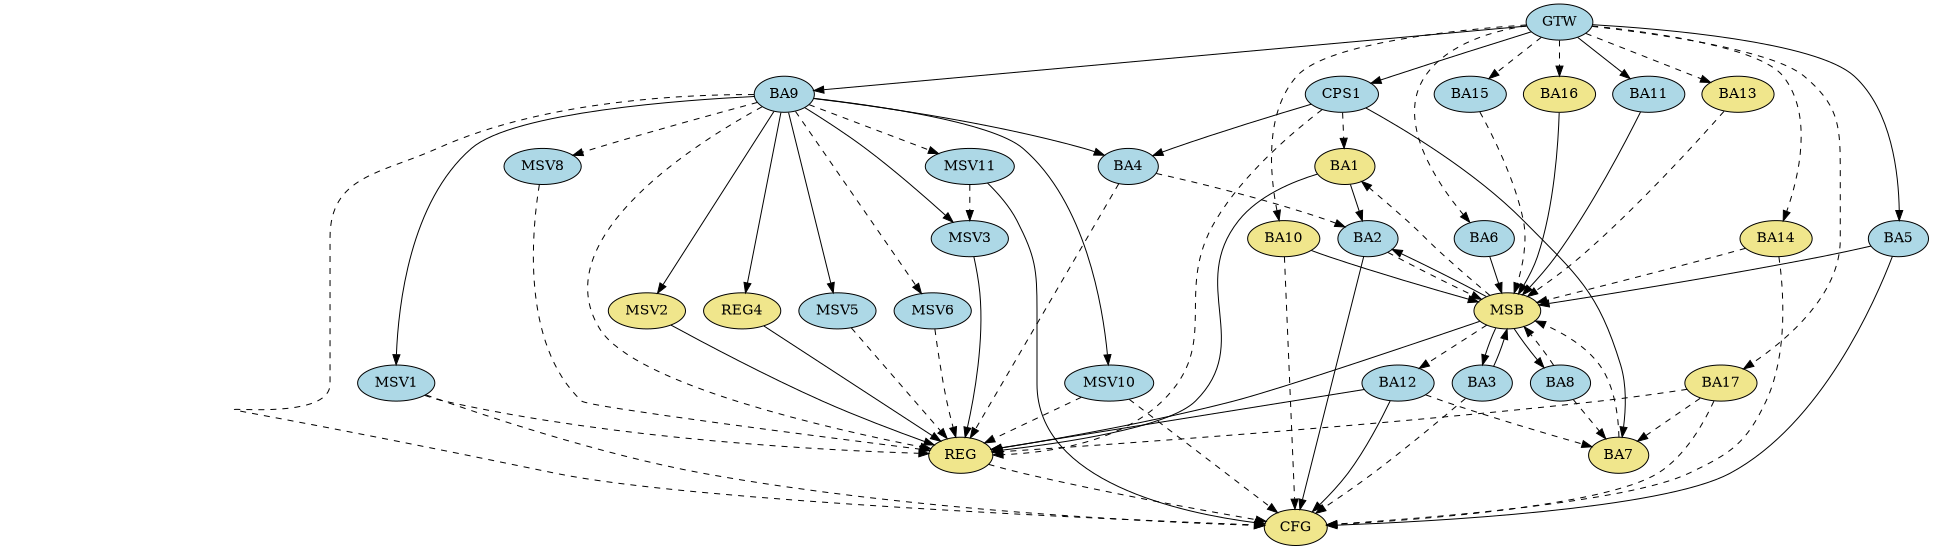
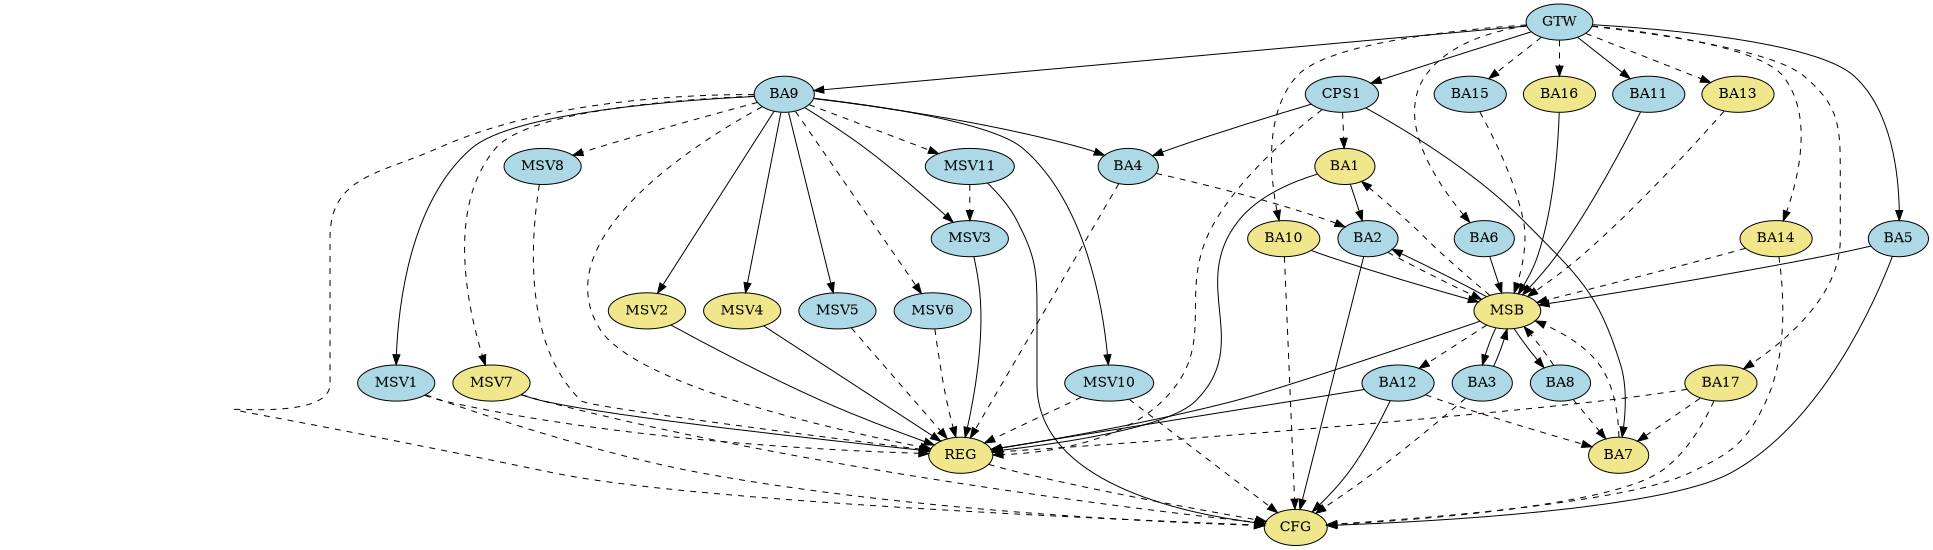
(742, 311) -> (742, 311)
none -> (491, 383)
